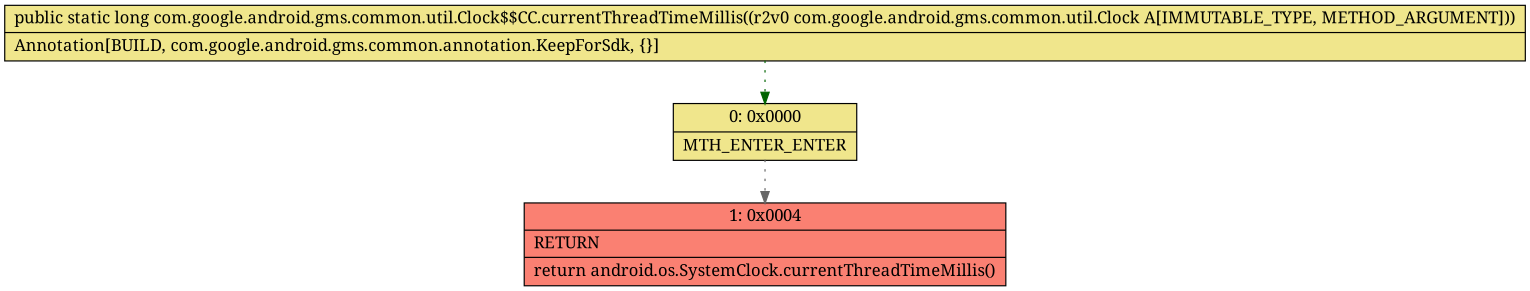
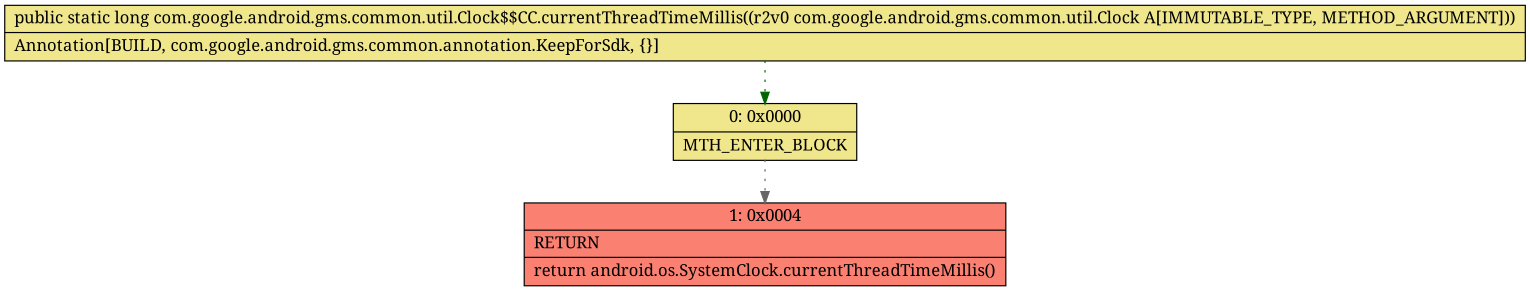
(765, 146) -> (765, 146)
